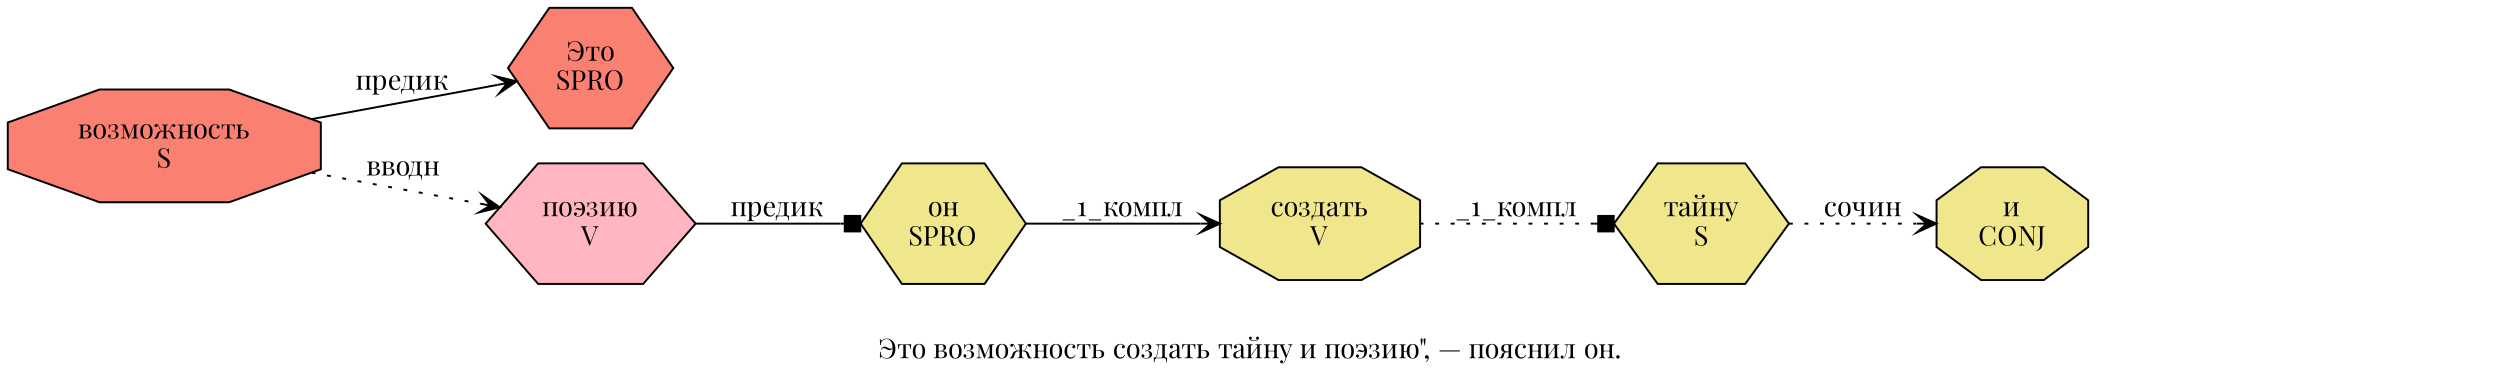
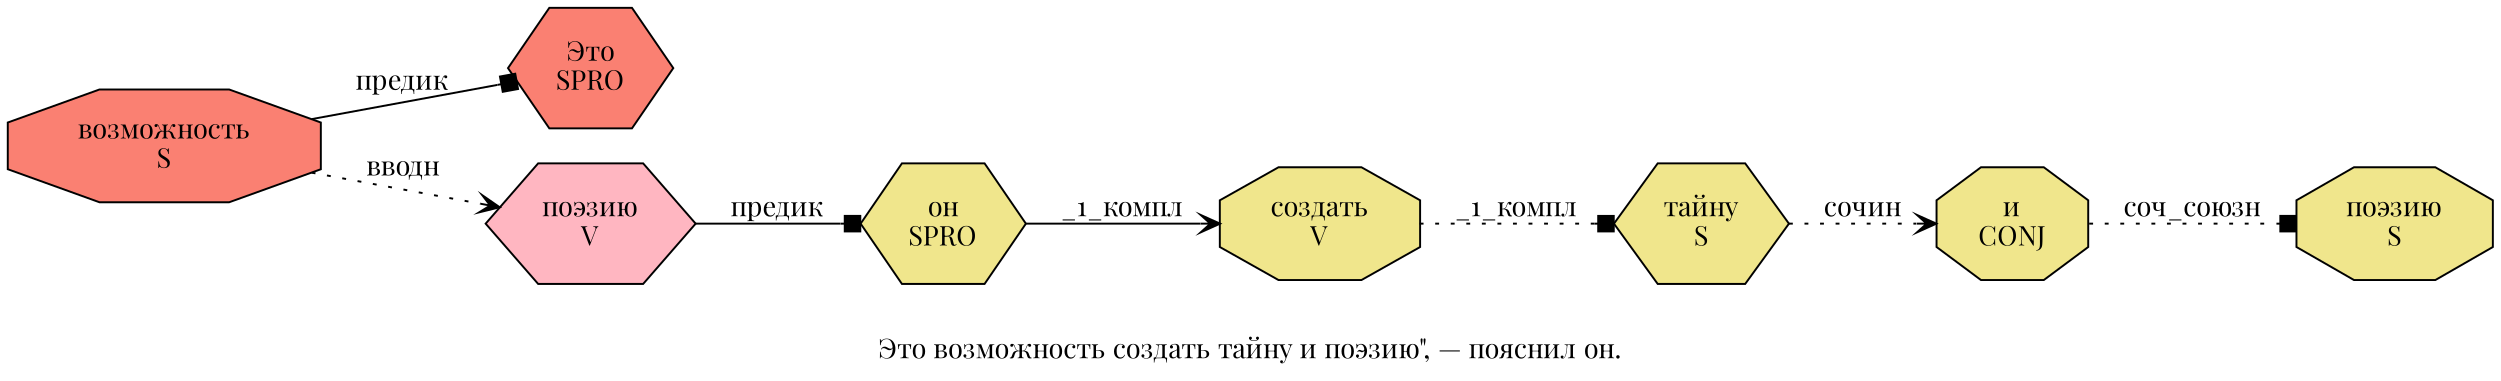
(405, 102) -> (405, 102)
none -> (2395, 224)
